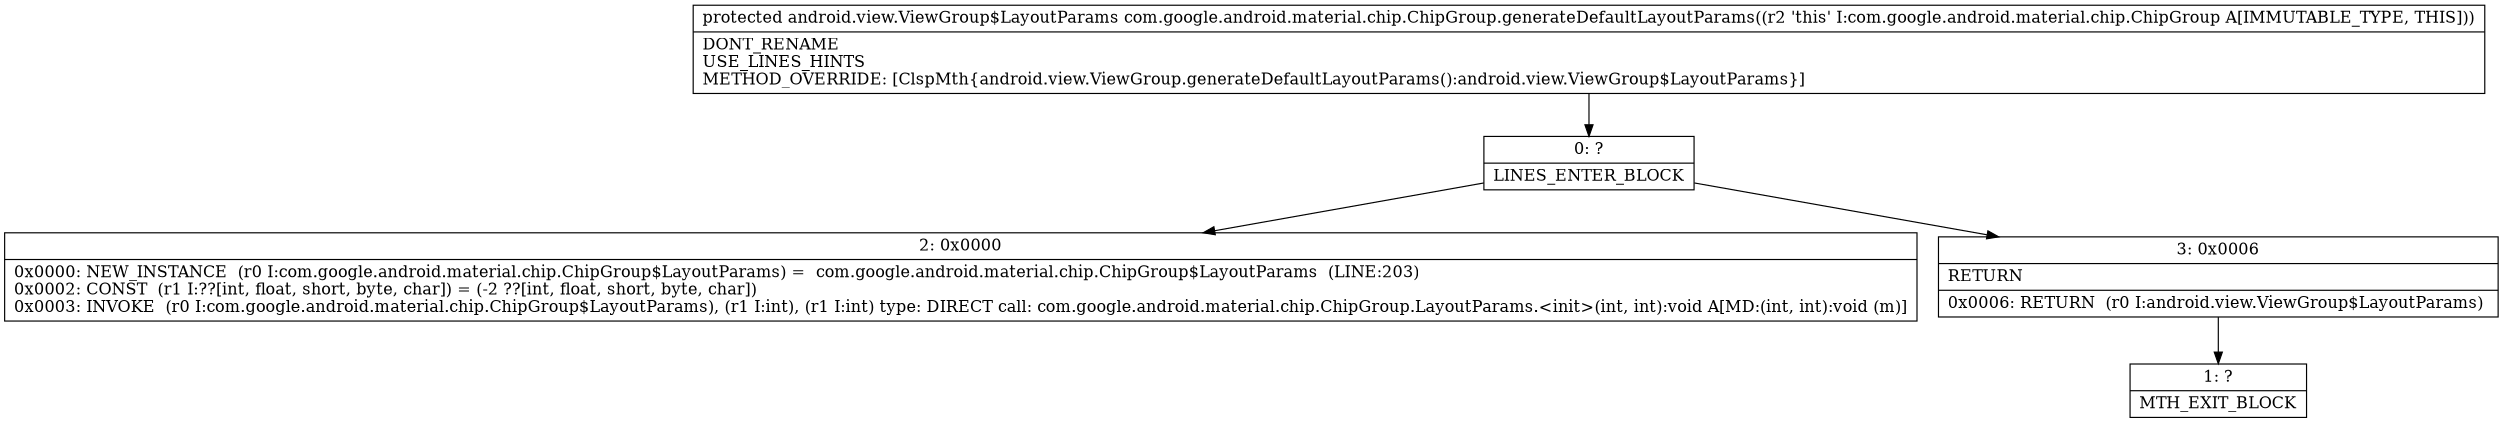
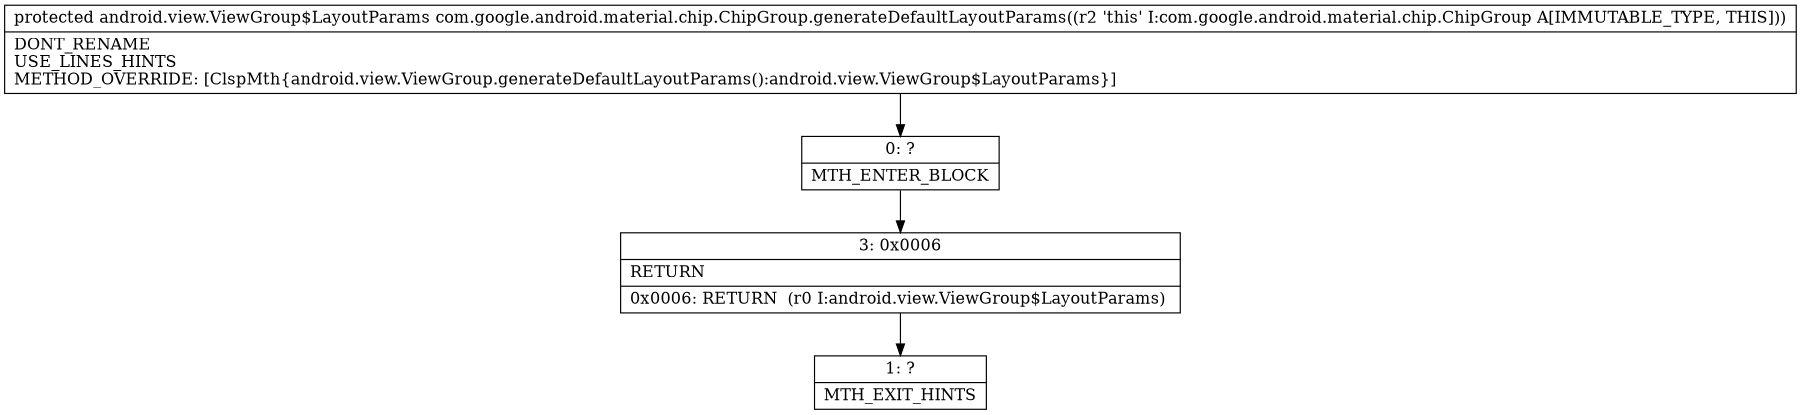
(1589, 176) -> (900, 176)
(961, 277) -> none
(2218, 403) -> (900, 395)
